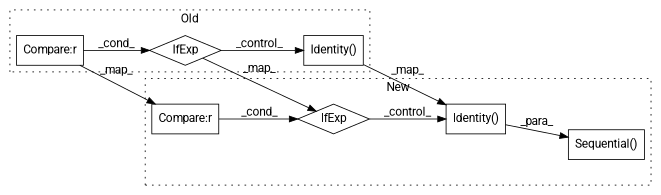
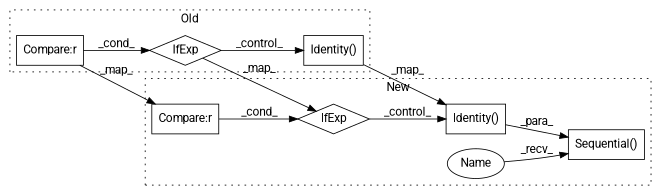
none -> (476, 164)
